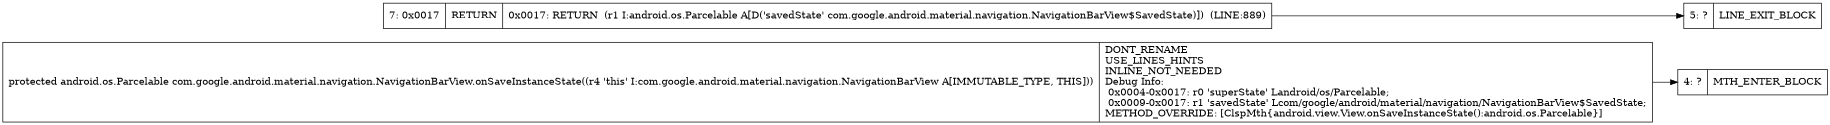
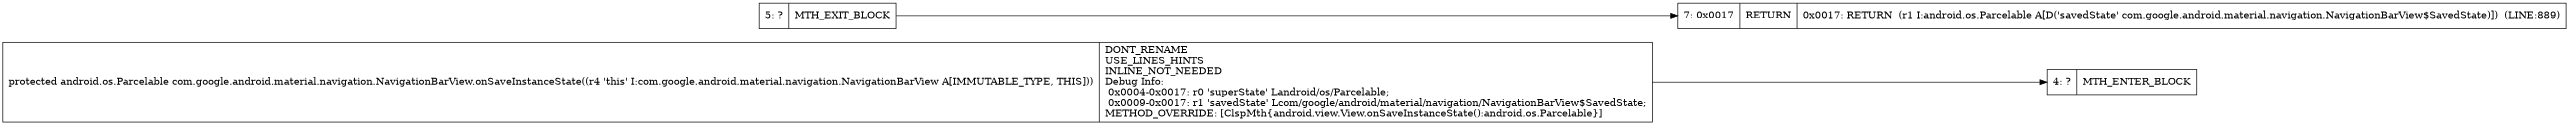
(1474, 16) -> (1283, 16)
(1767, 16) -> (842, 16)
